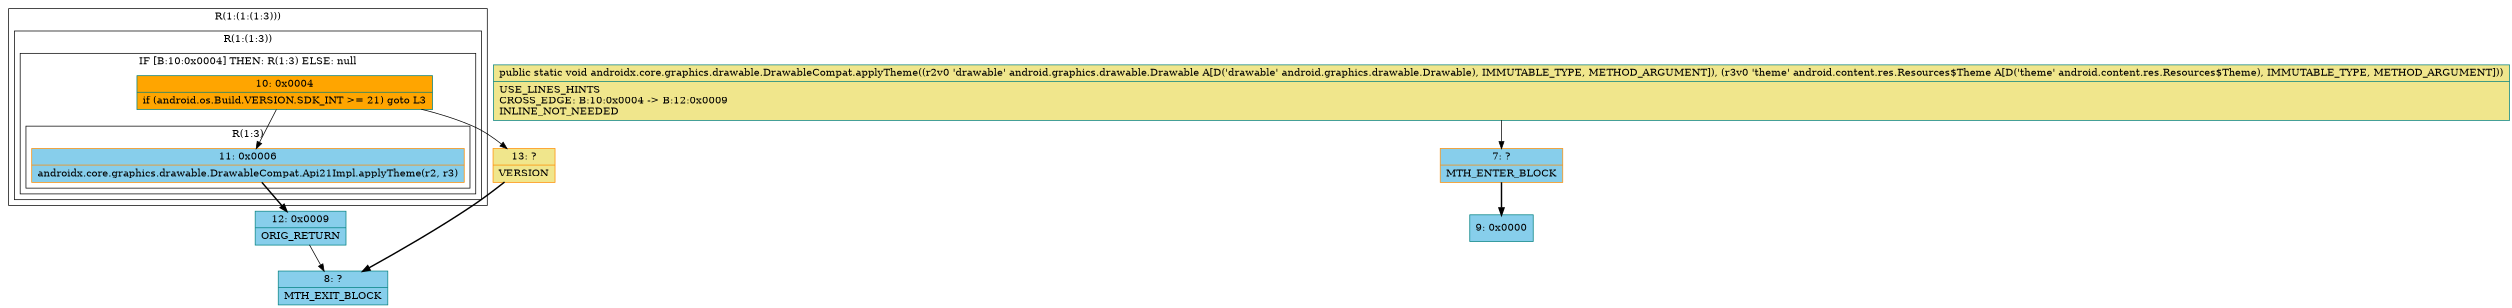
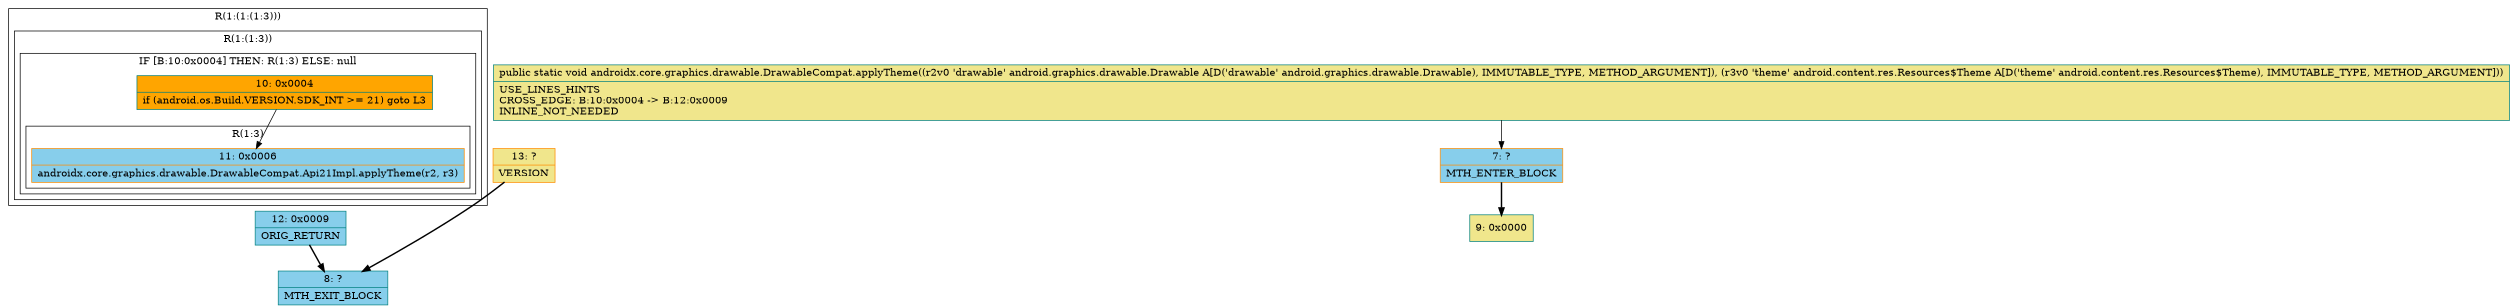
(461, 122) -> none
(272, 194) -> none
(1501, 228) -> (1501, 228)
(315, 255) -> (315, 255)
